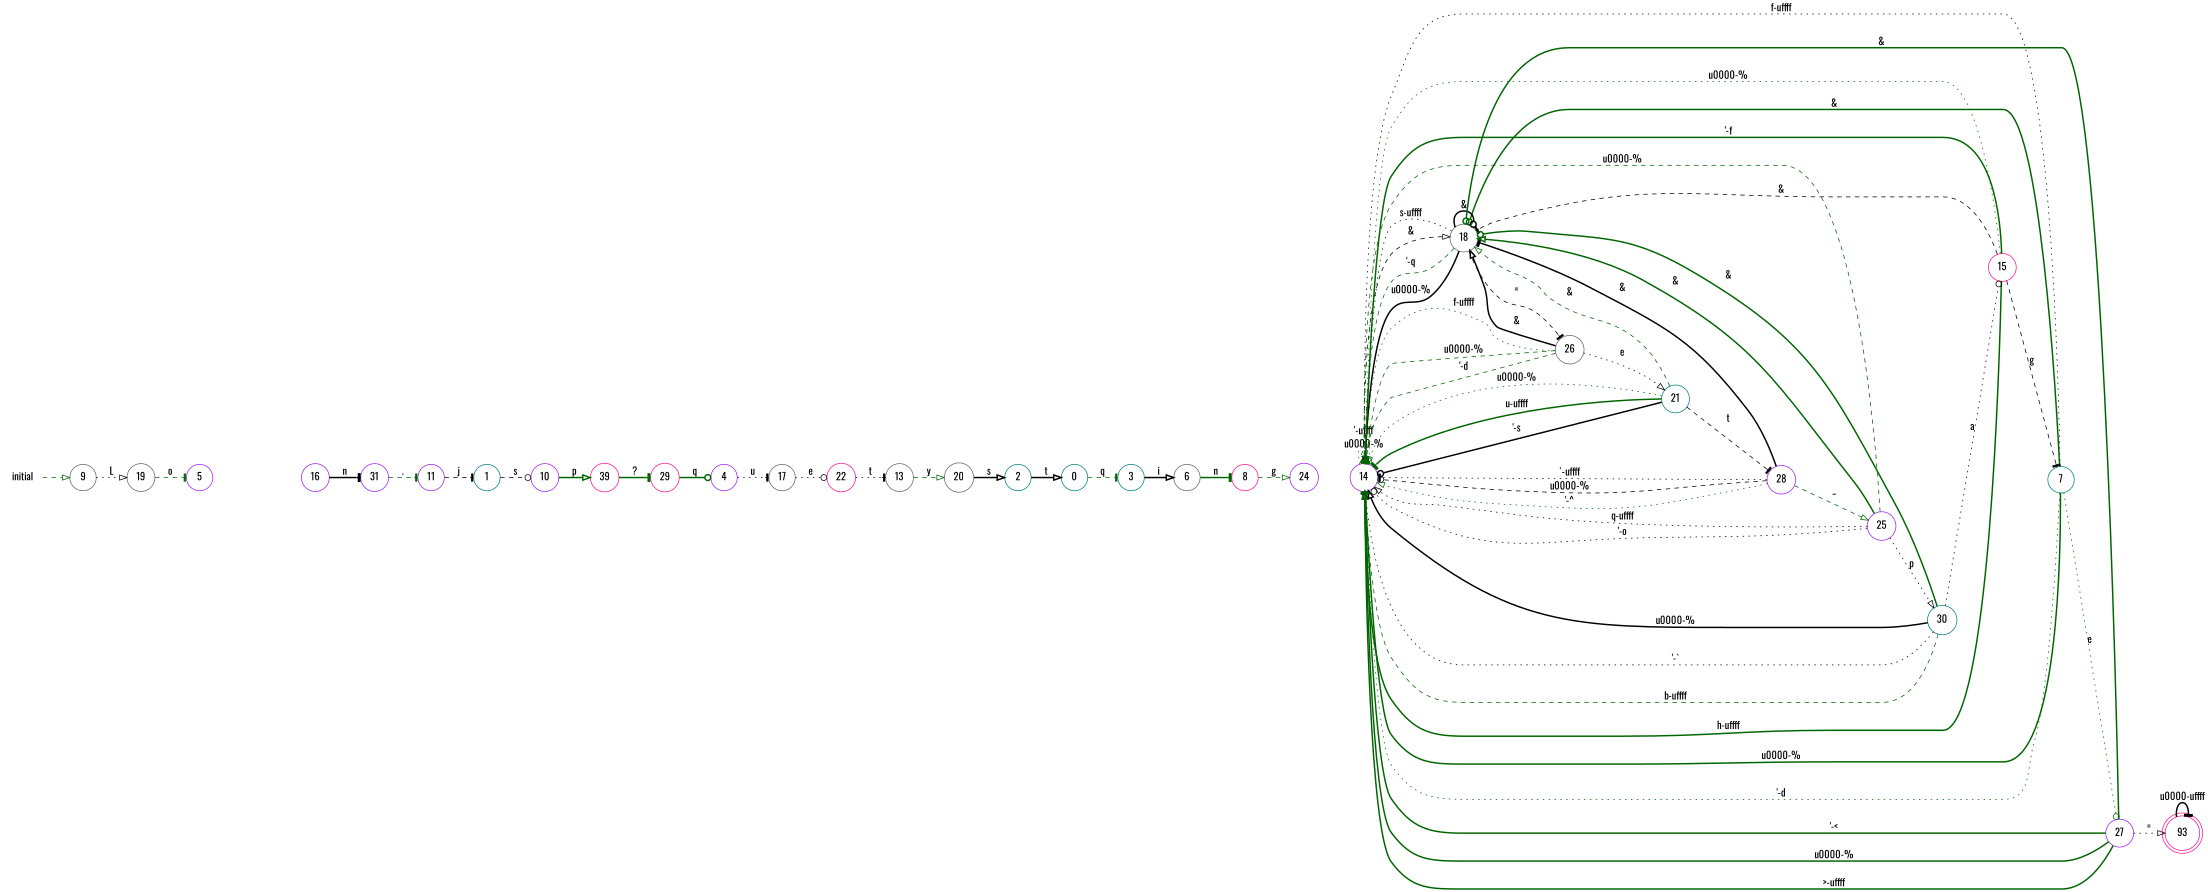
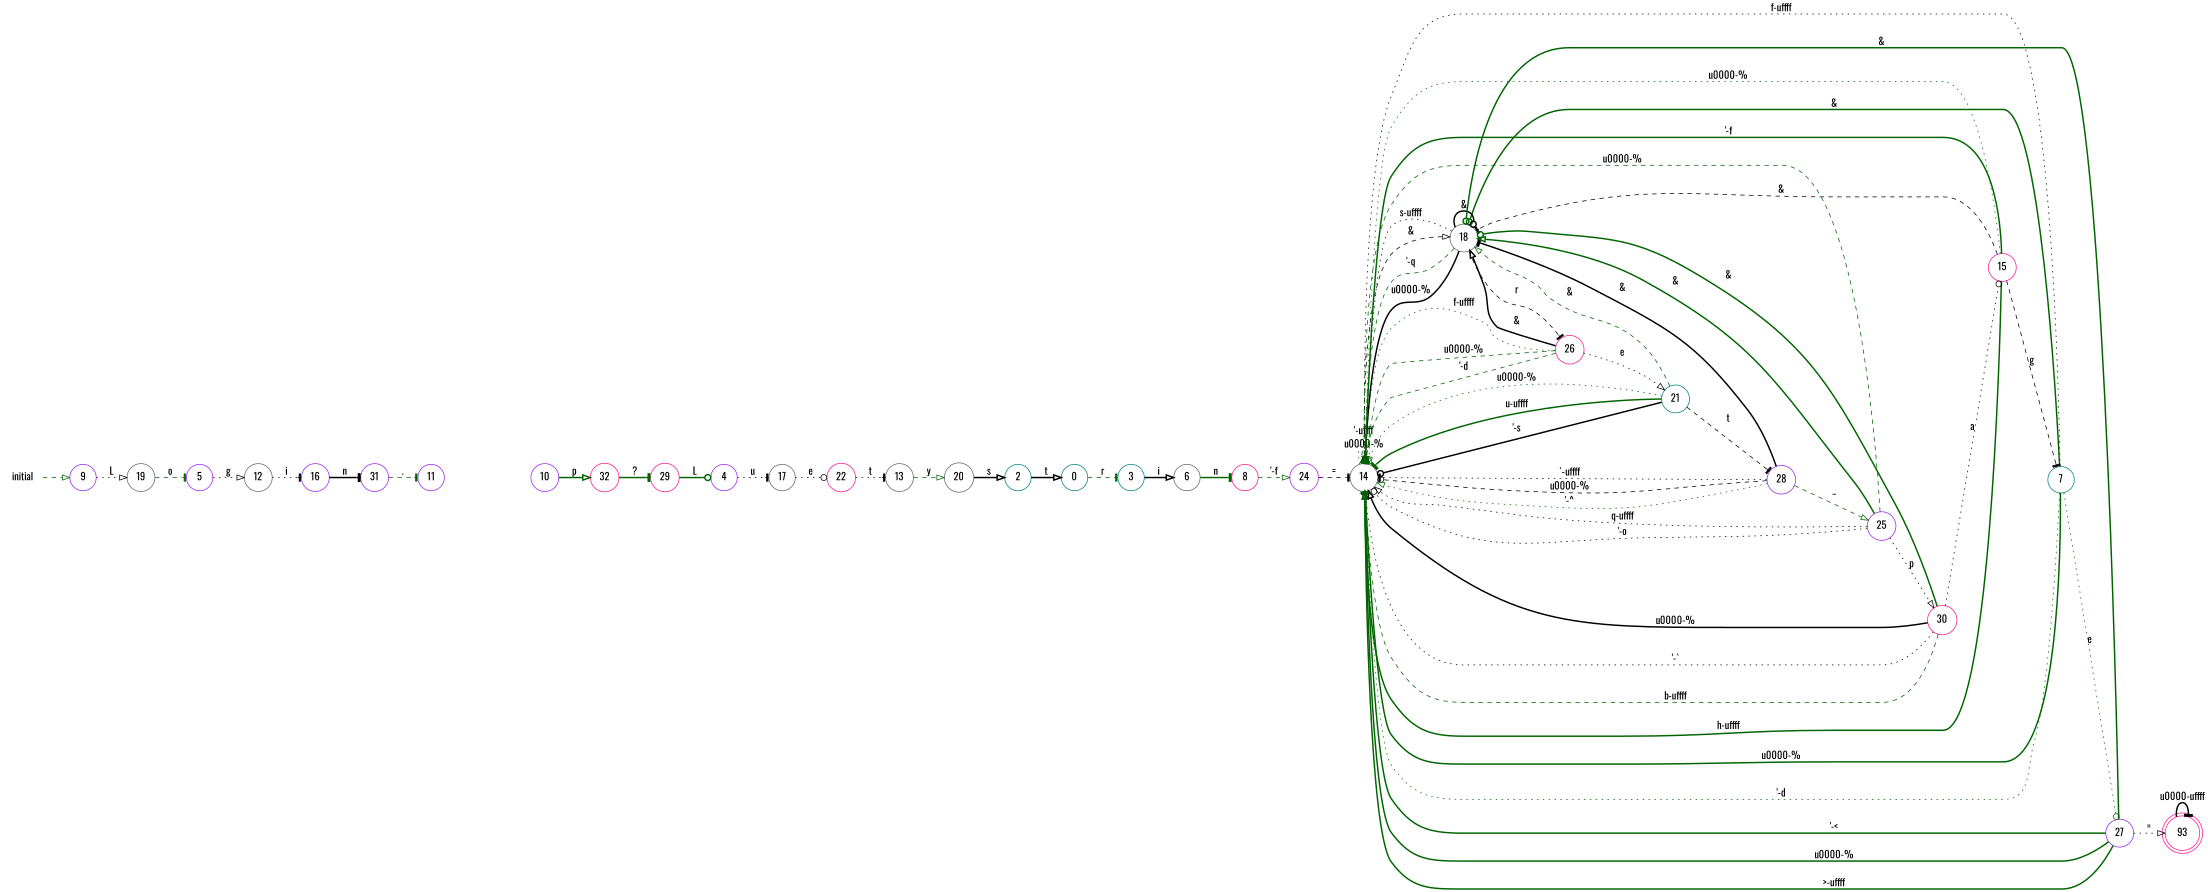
(1517, 291) -> (1517, 291)
(1570, 350) -> (1570, 350)
(695, 472) -> (695, 472)
(1103, 472) -> (1103, 472)
(1274, 472) -> (1274, 472)
(83, 478) -> (83, 478)
none -> (258, 478)
(487, 478) -> none
(605, 478) -> (605, 478)
none -> (1332, 478)
(1364, 478) -> (1364, 478)
(1942, 620) -> (1942, 620)
